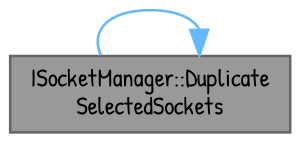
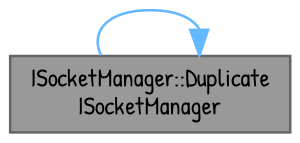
(150, 94) -> (150, 94)
